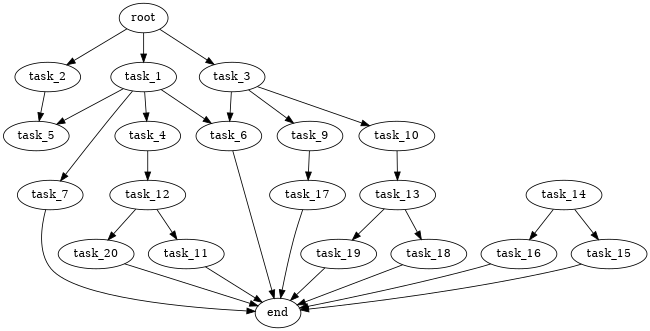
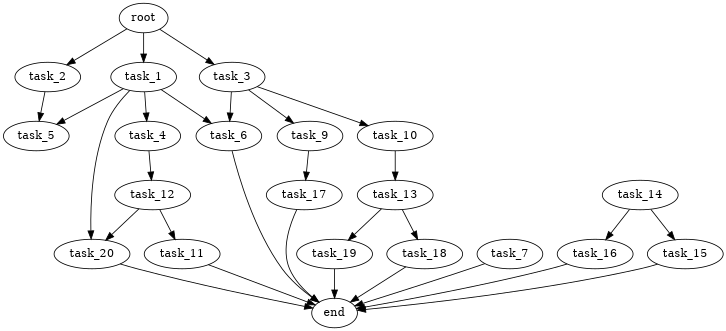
(99, 132) -> (97, 156)
